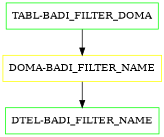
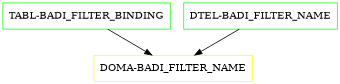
(82, 16) -> (87, 16)
(82, 91) -> (220, 40)
